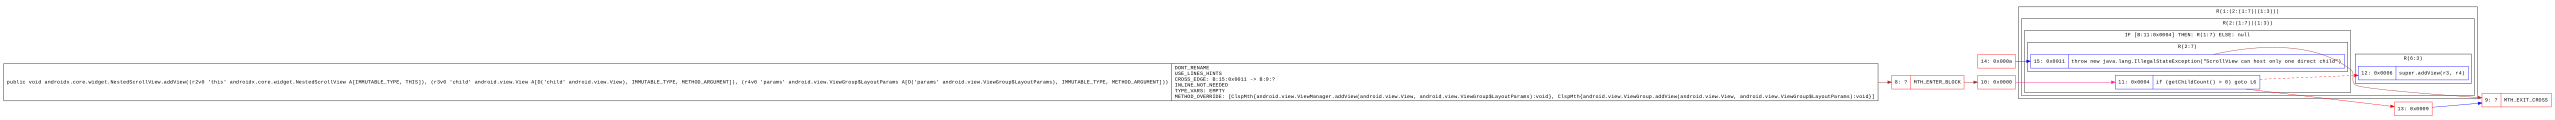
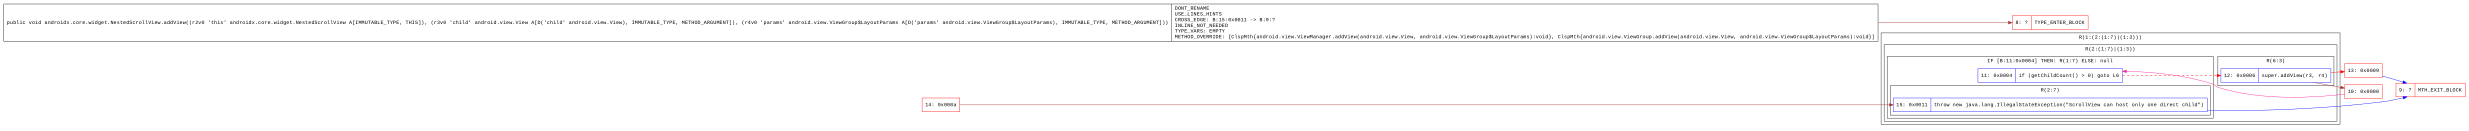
(2021, 61) -> (1425, 105)
(2344, 65) -> (2306, 108)
(1937, 82) -> (2060, 22)
(1969, 82) -> (2327, 85)
(2526, 100) -> (2440, 90)
(2347, 101) -> (2336, 72)
